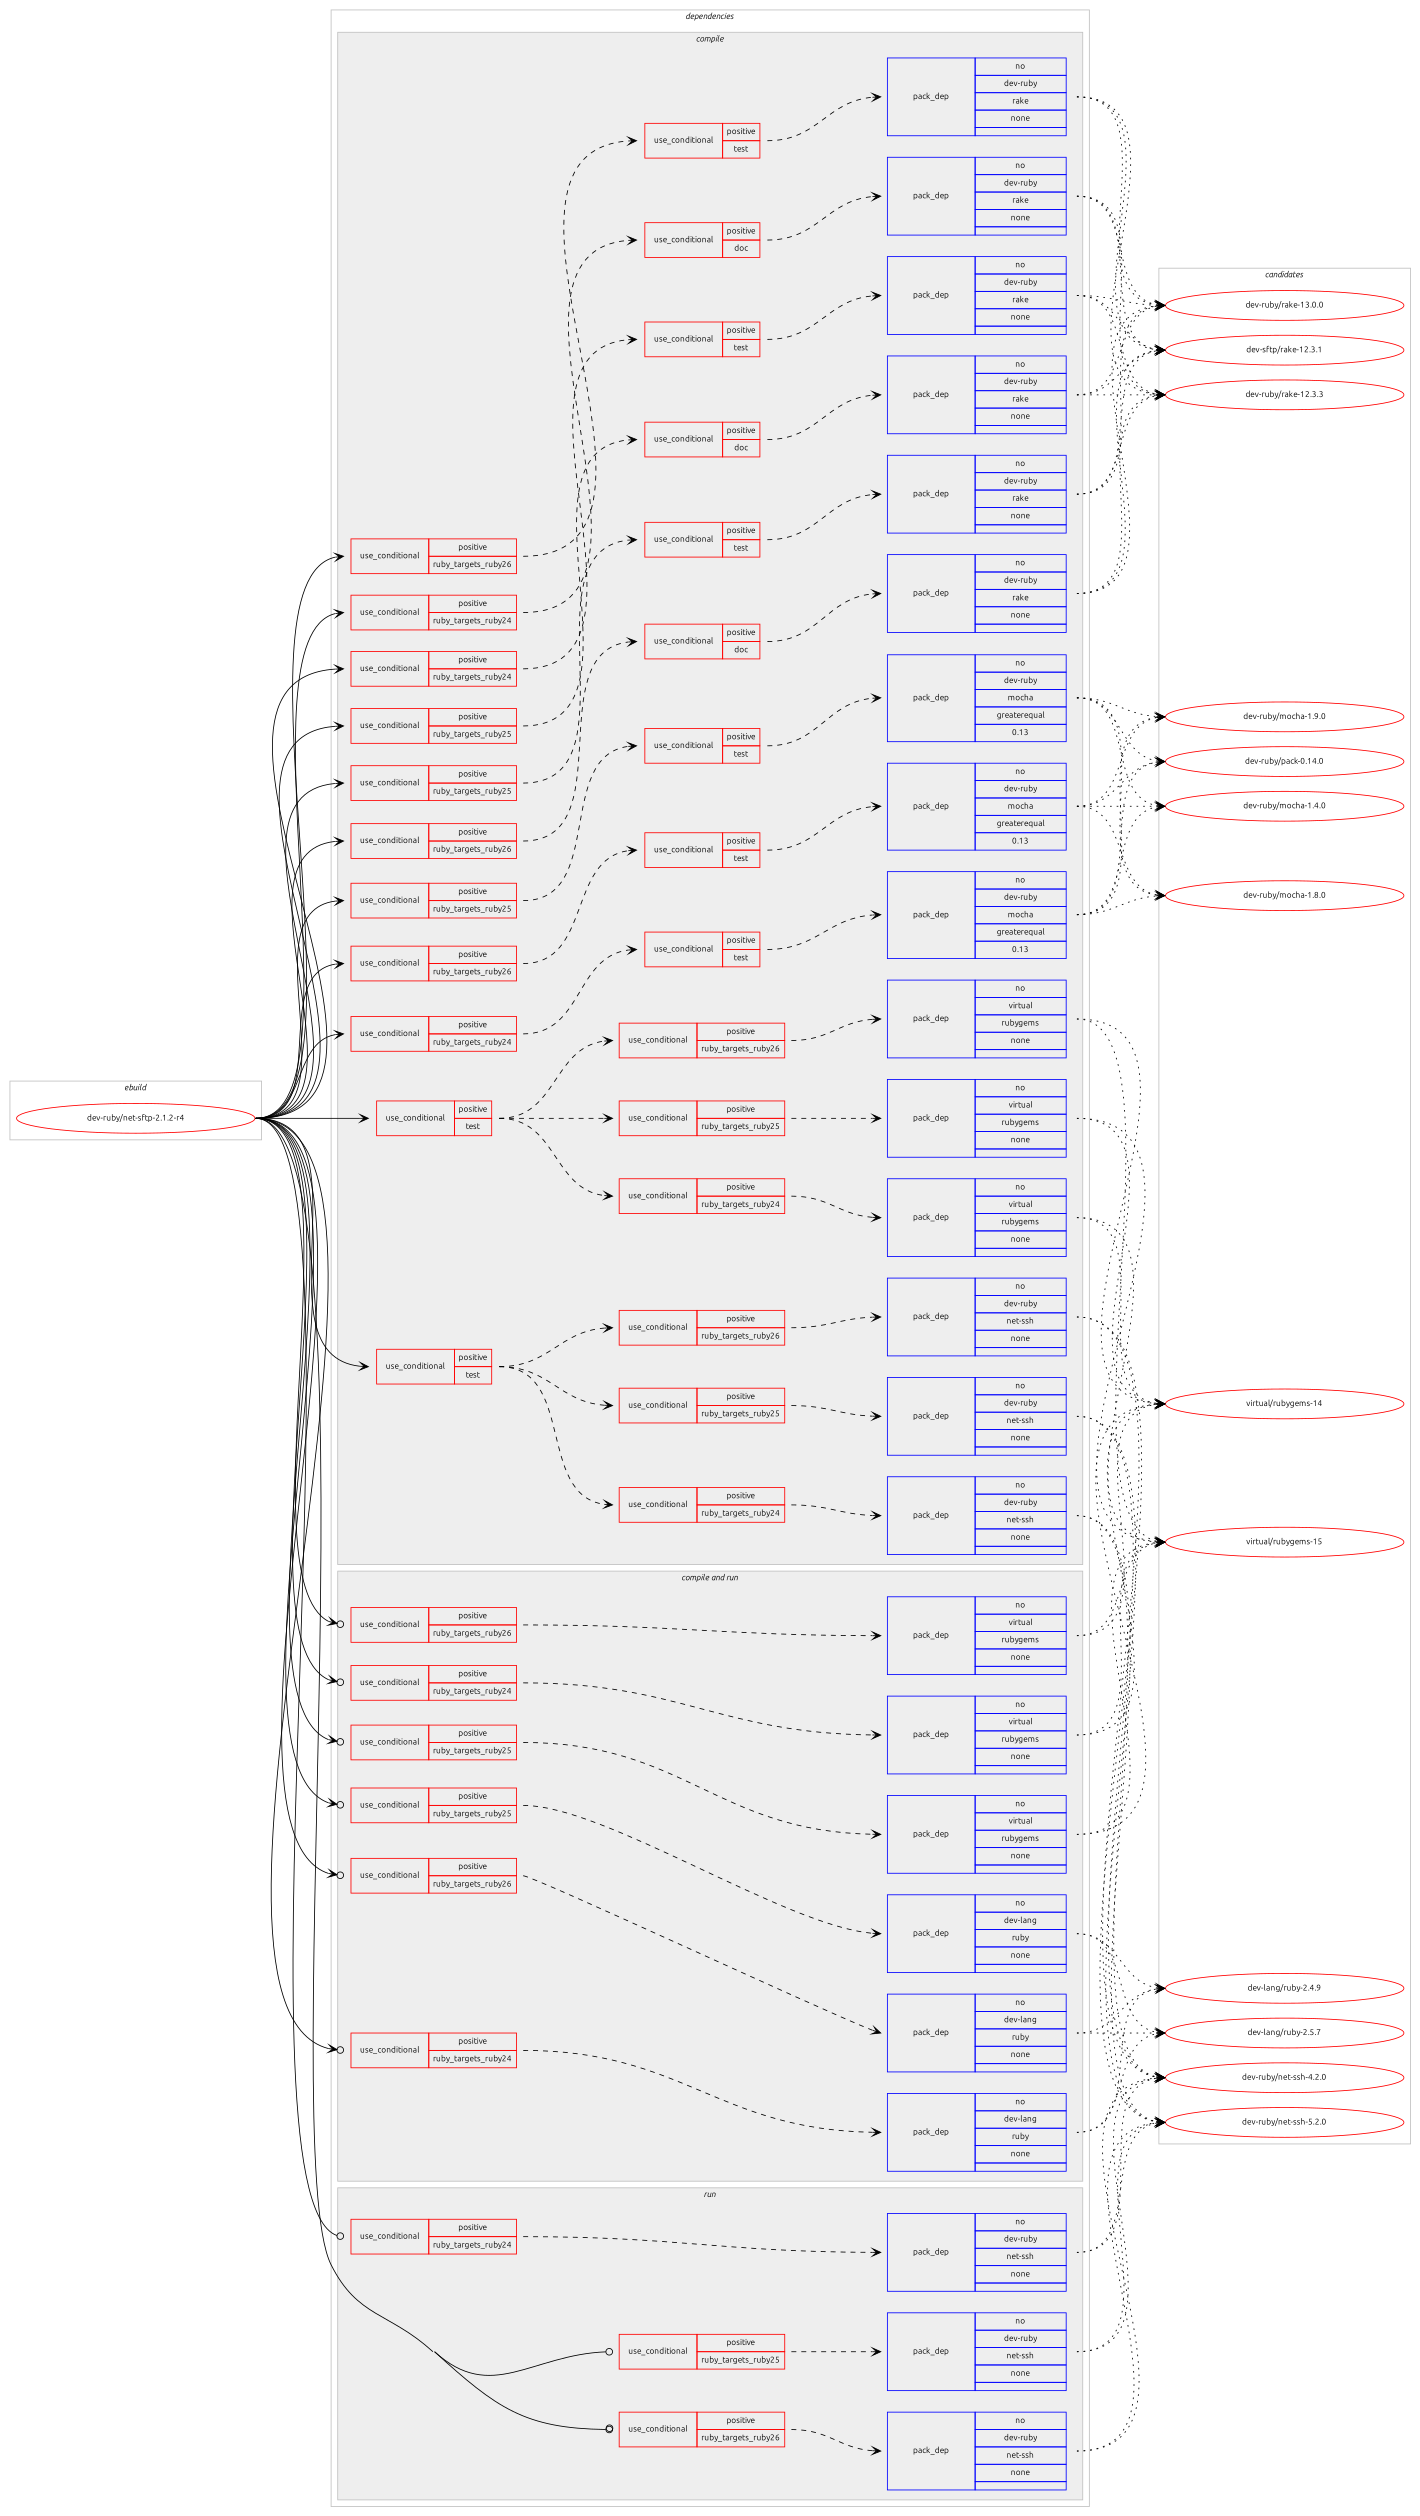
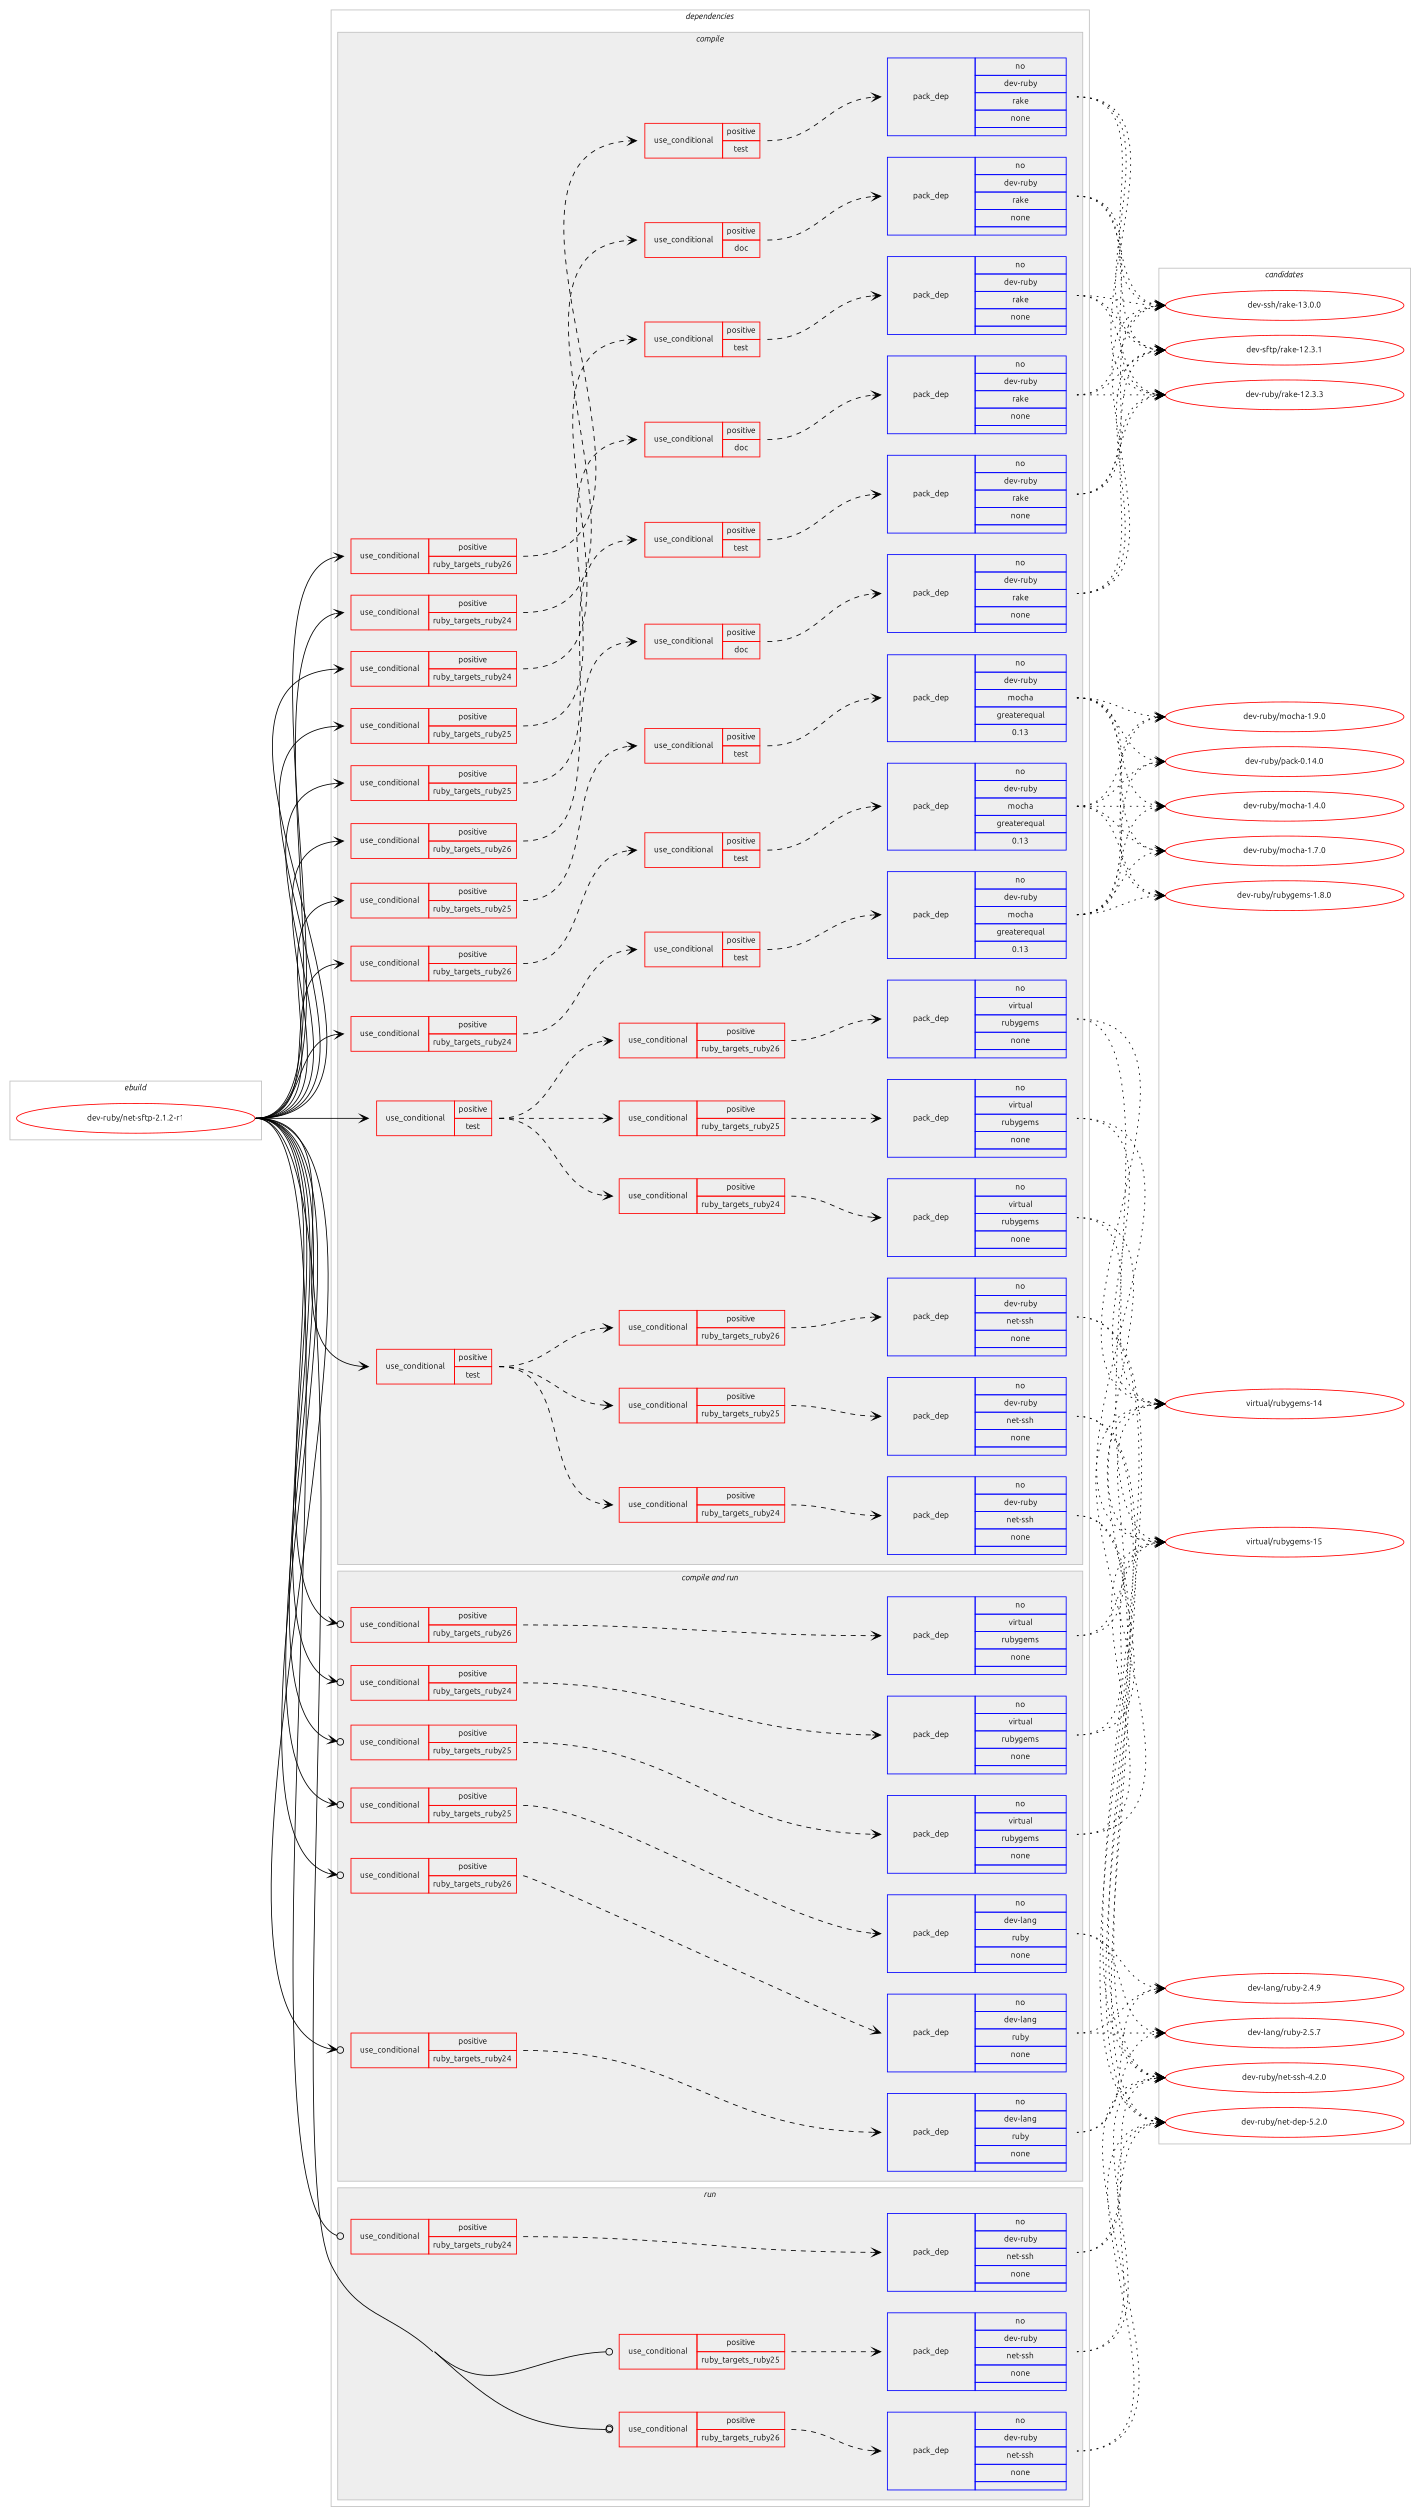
(1285, 305) -> (1285, 305)
none -> (1285, 851)
(1285, 896) -> (1285, 896)
(136, 1118) -> (136, 1118)
(1285, 2122) -> (1285, 2122)
